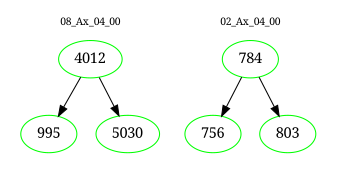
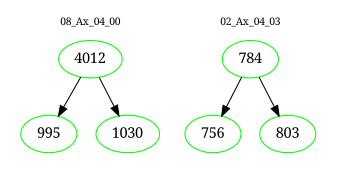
(250, 22) -> (250, 22)
(128, 134) -> (128, 134)
